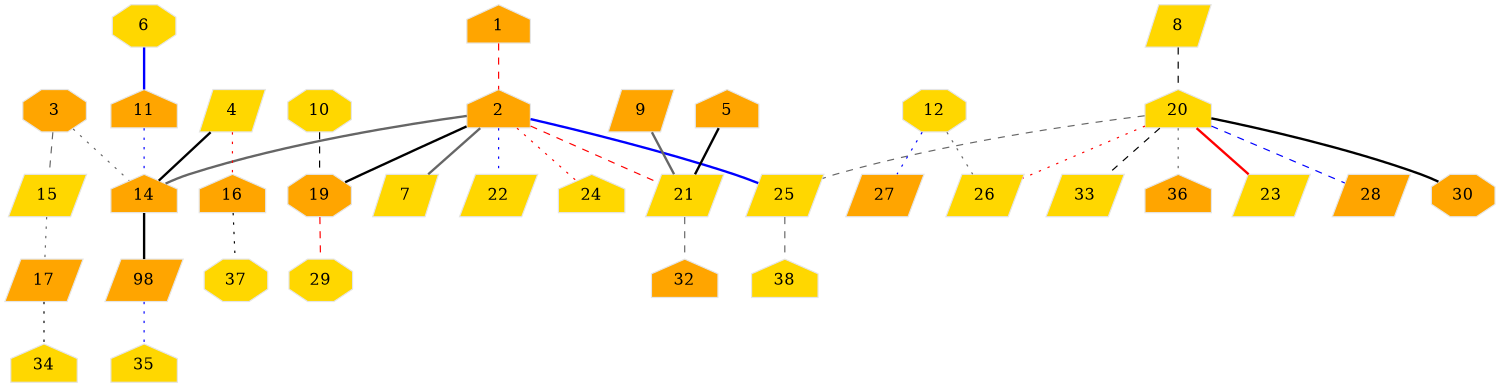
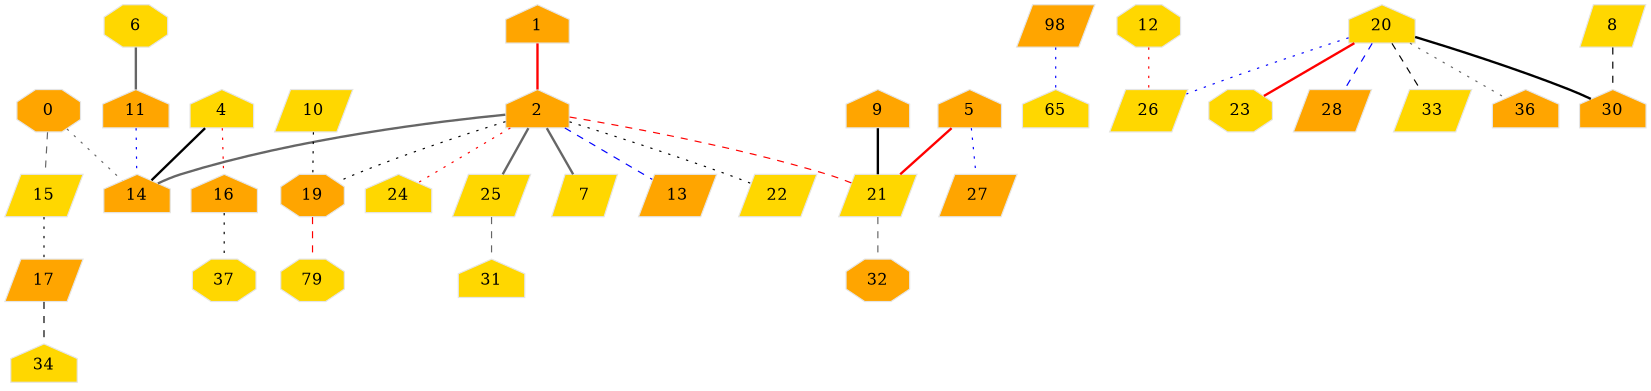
(499, 66) -> (537, 66)
(144, 68) -> (136, 68)
(1178, 68) -> (1613, 68)
(55, 111) -> (49, 111)
(232, 111) -> (222, 111)
(320, 111) -> (314, 111)
(641, 111) -> (878, 111)
(982, 141) -> none
(913, 147) -> (974, 151)
(645, 148) -> (516, 151)
(499, 151) -> (661, 151)
(707, 151) -> (926, 151)
(1084, 152) -> (1267, 65)
(320, 153) -> (313, 153)
(960, 153) -> (1149, 68)
(406, 154) -> (421, 150)
(667, 162) -> (878, 151)
none -> (678, 196)
(1271, 196) -> (1241, 111)
(1463, 196) -> (1613, 111)
(144, 236) -> none
(46, 238) -> (44, 238)
(321, 280) -> (313, 280)
(685, 280) -> (878, 280)
(785, 280) -> (492, 280)
(44, 323) -> (44, 323)
(144, 365) -> (1056, 111)
